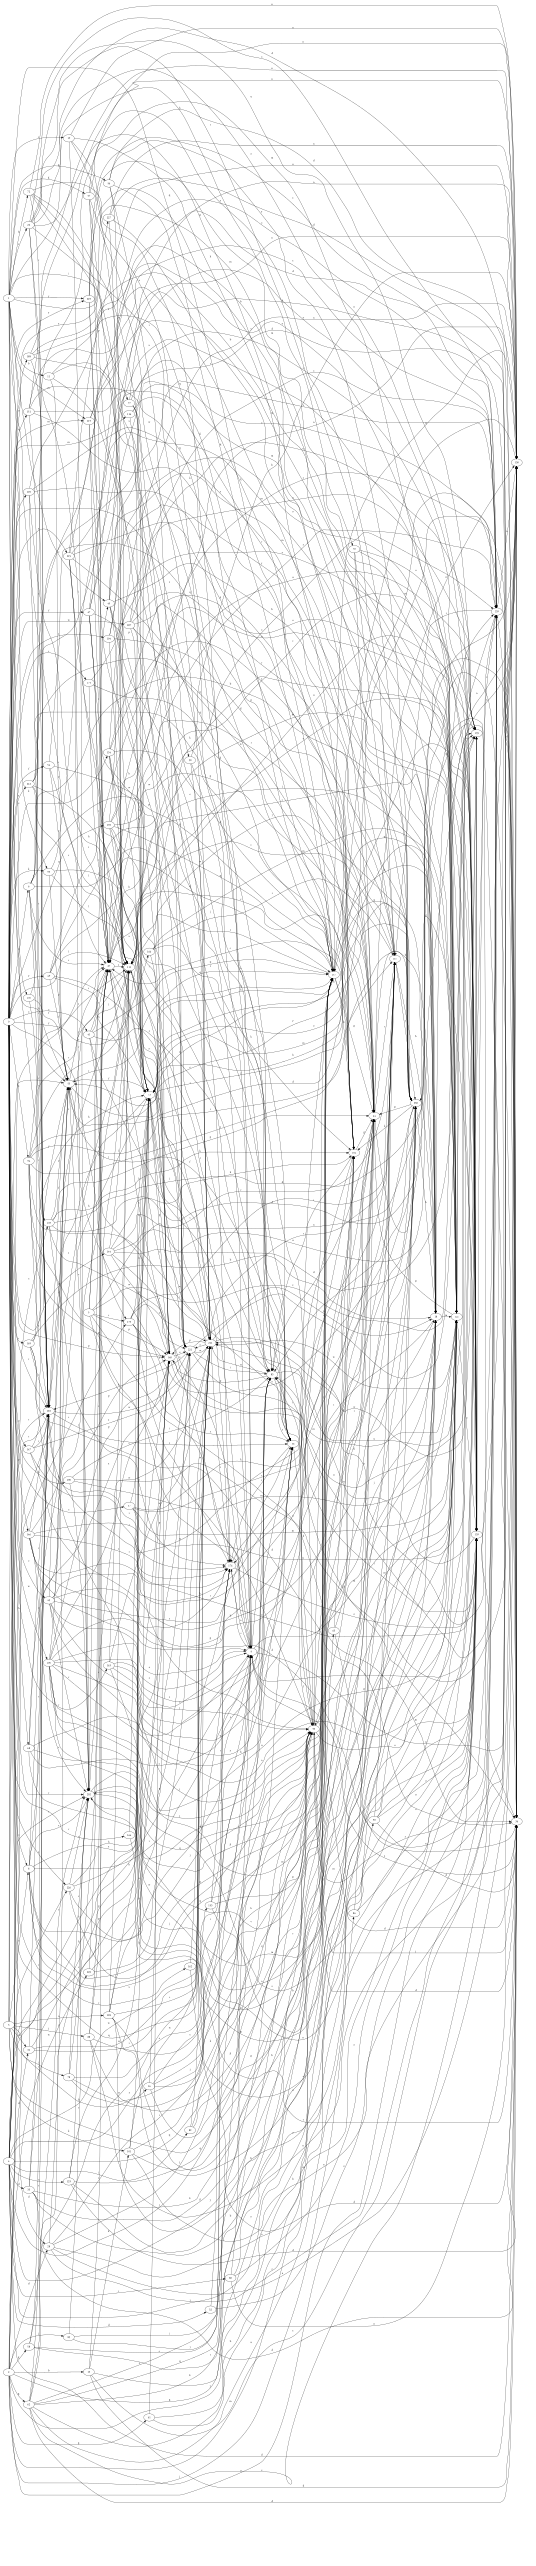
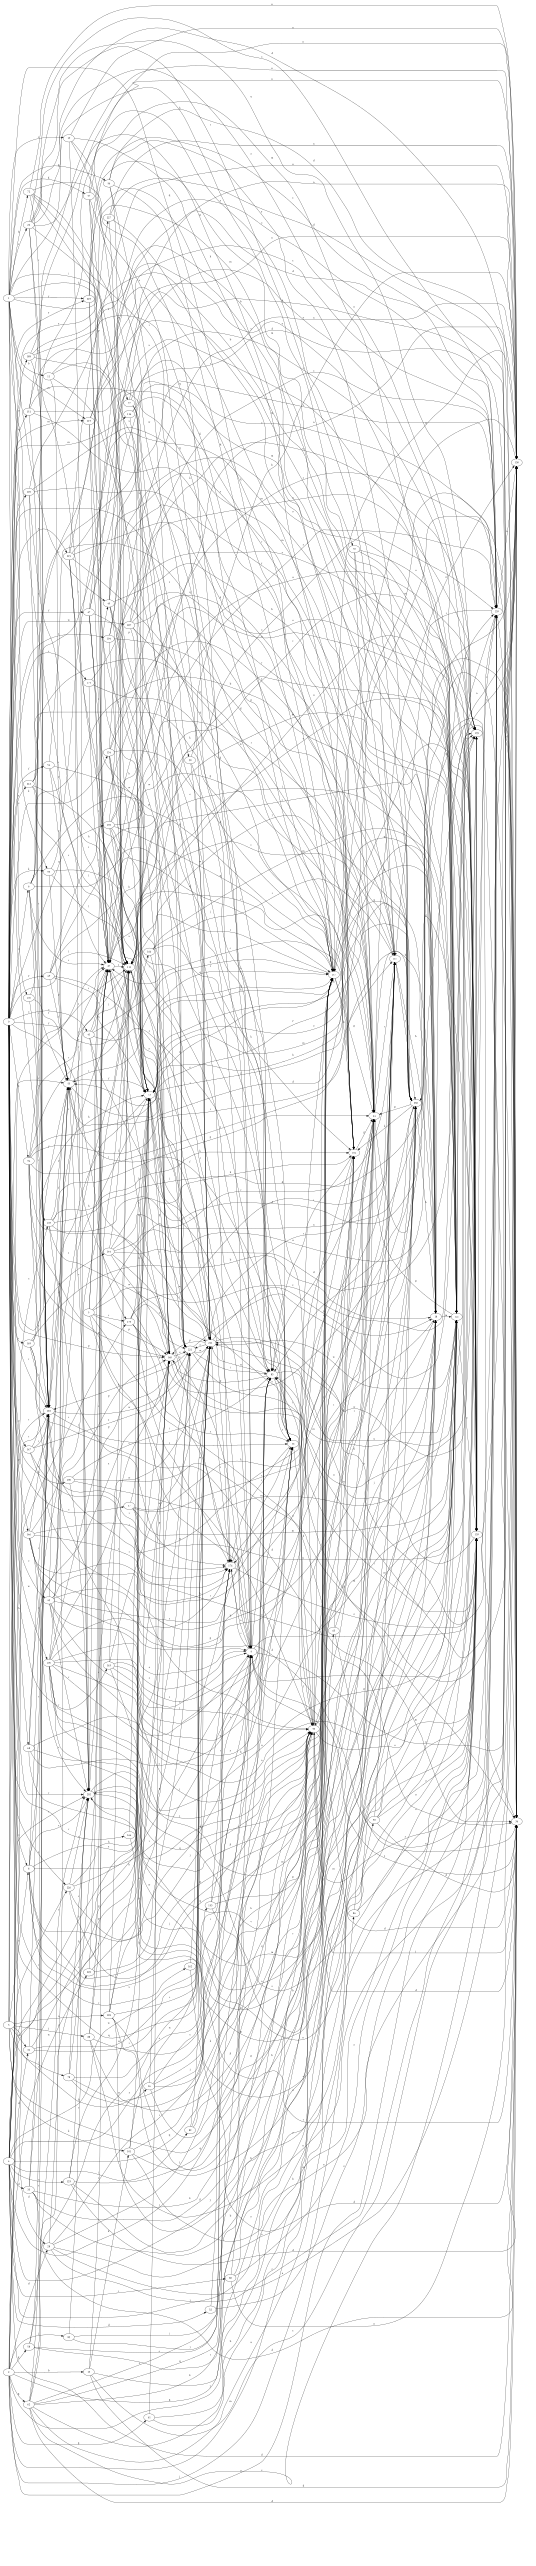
(11, 700) -> (105, 677)
